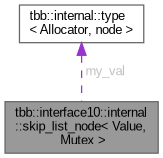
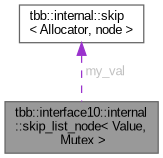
(82, 24) -> (82, 24)
